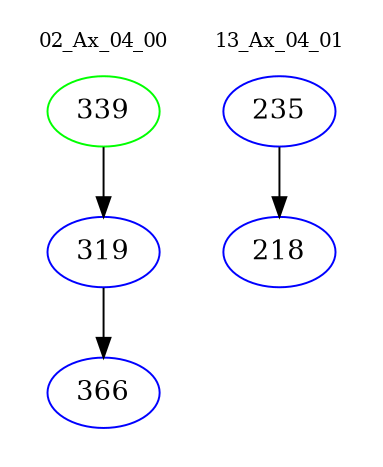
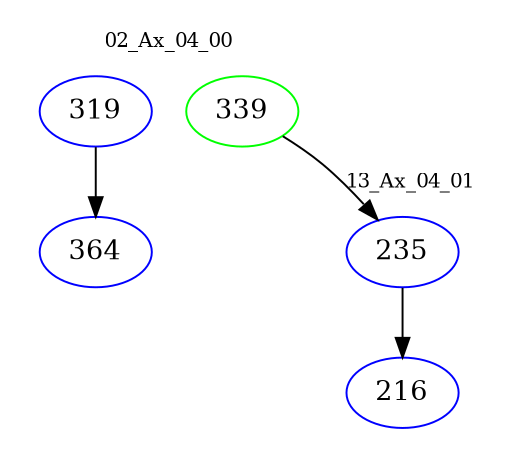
(104, 172) -> (344, 183)
(279, 252) -> (403, 393)
(104, 393) -> (96, 252)
